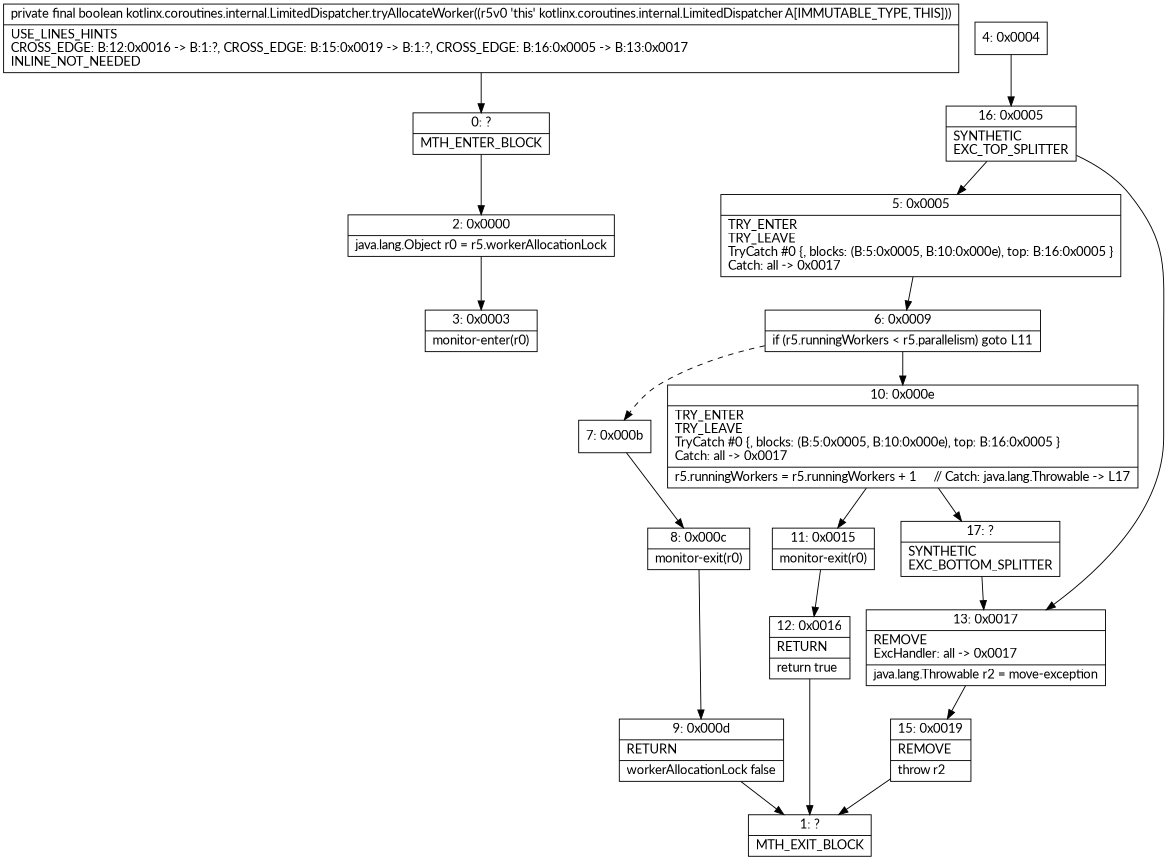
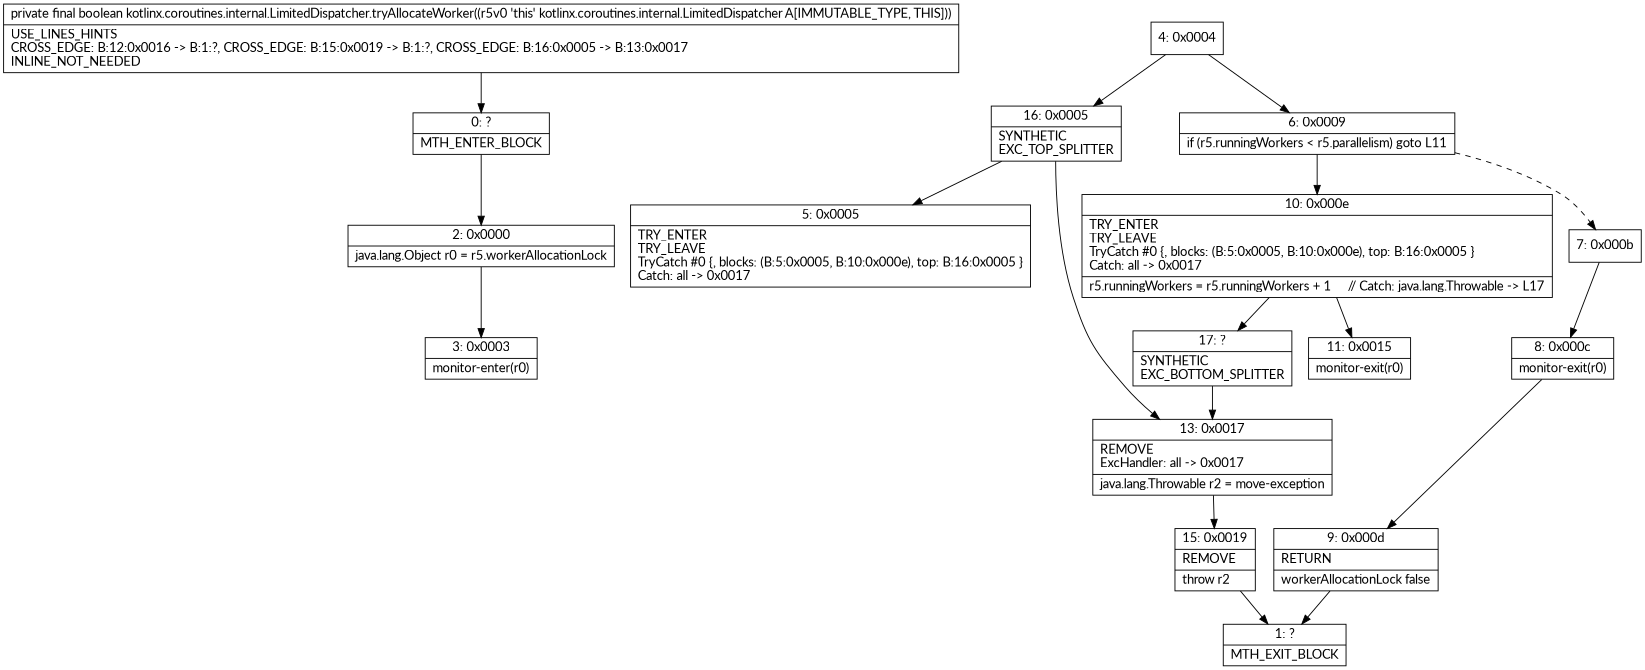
(911, 289) -> (1245, 81)
(810, 648) -> none
